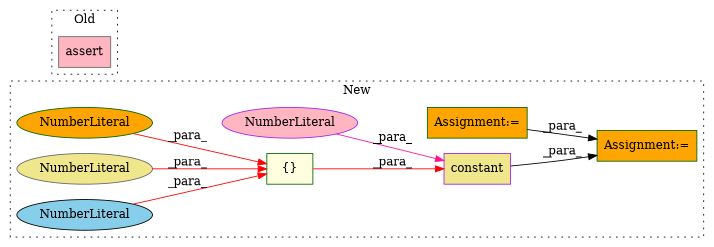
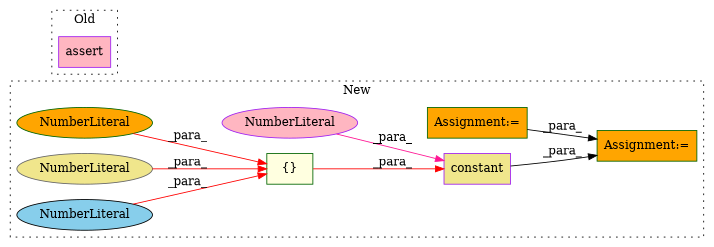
(85, 52) -> (85, 52)
